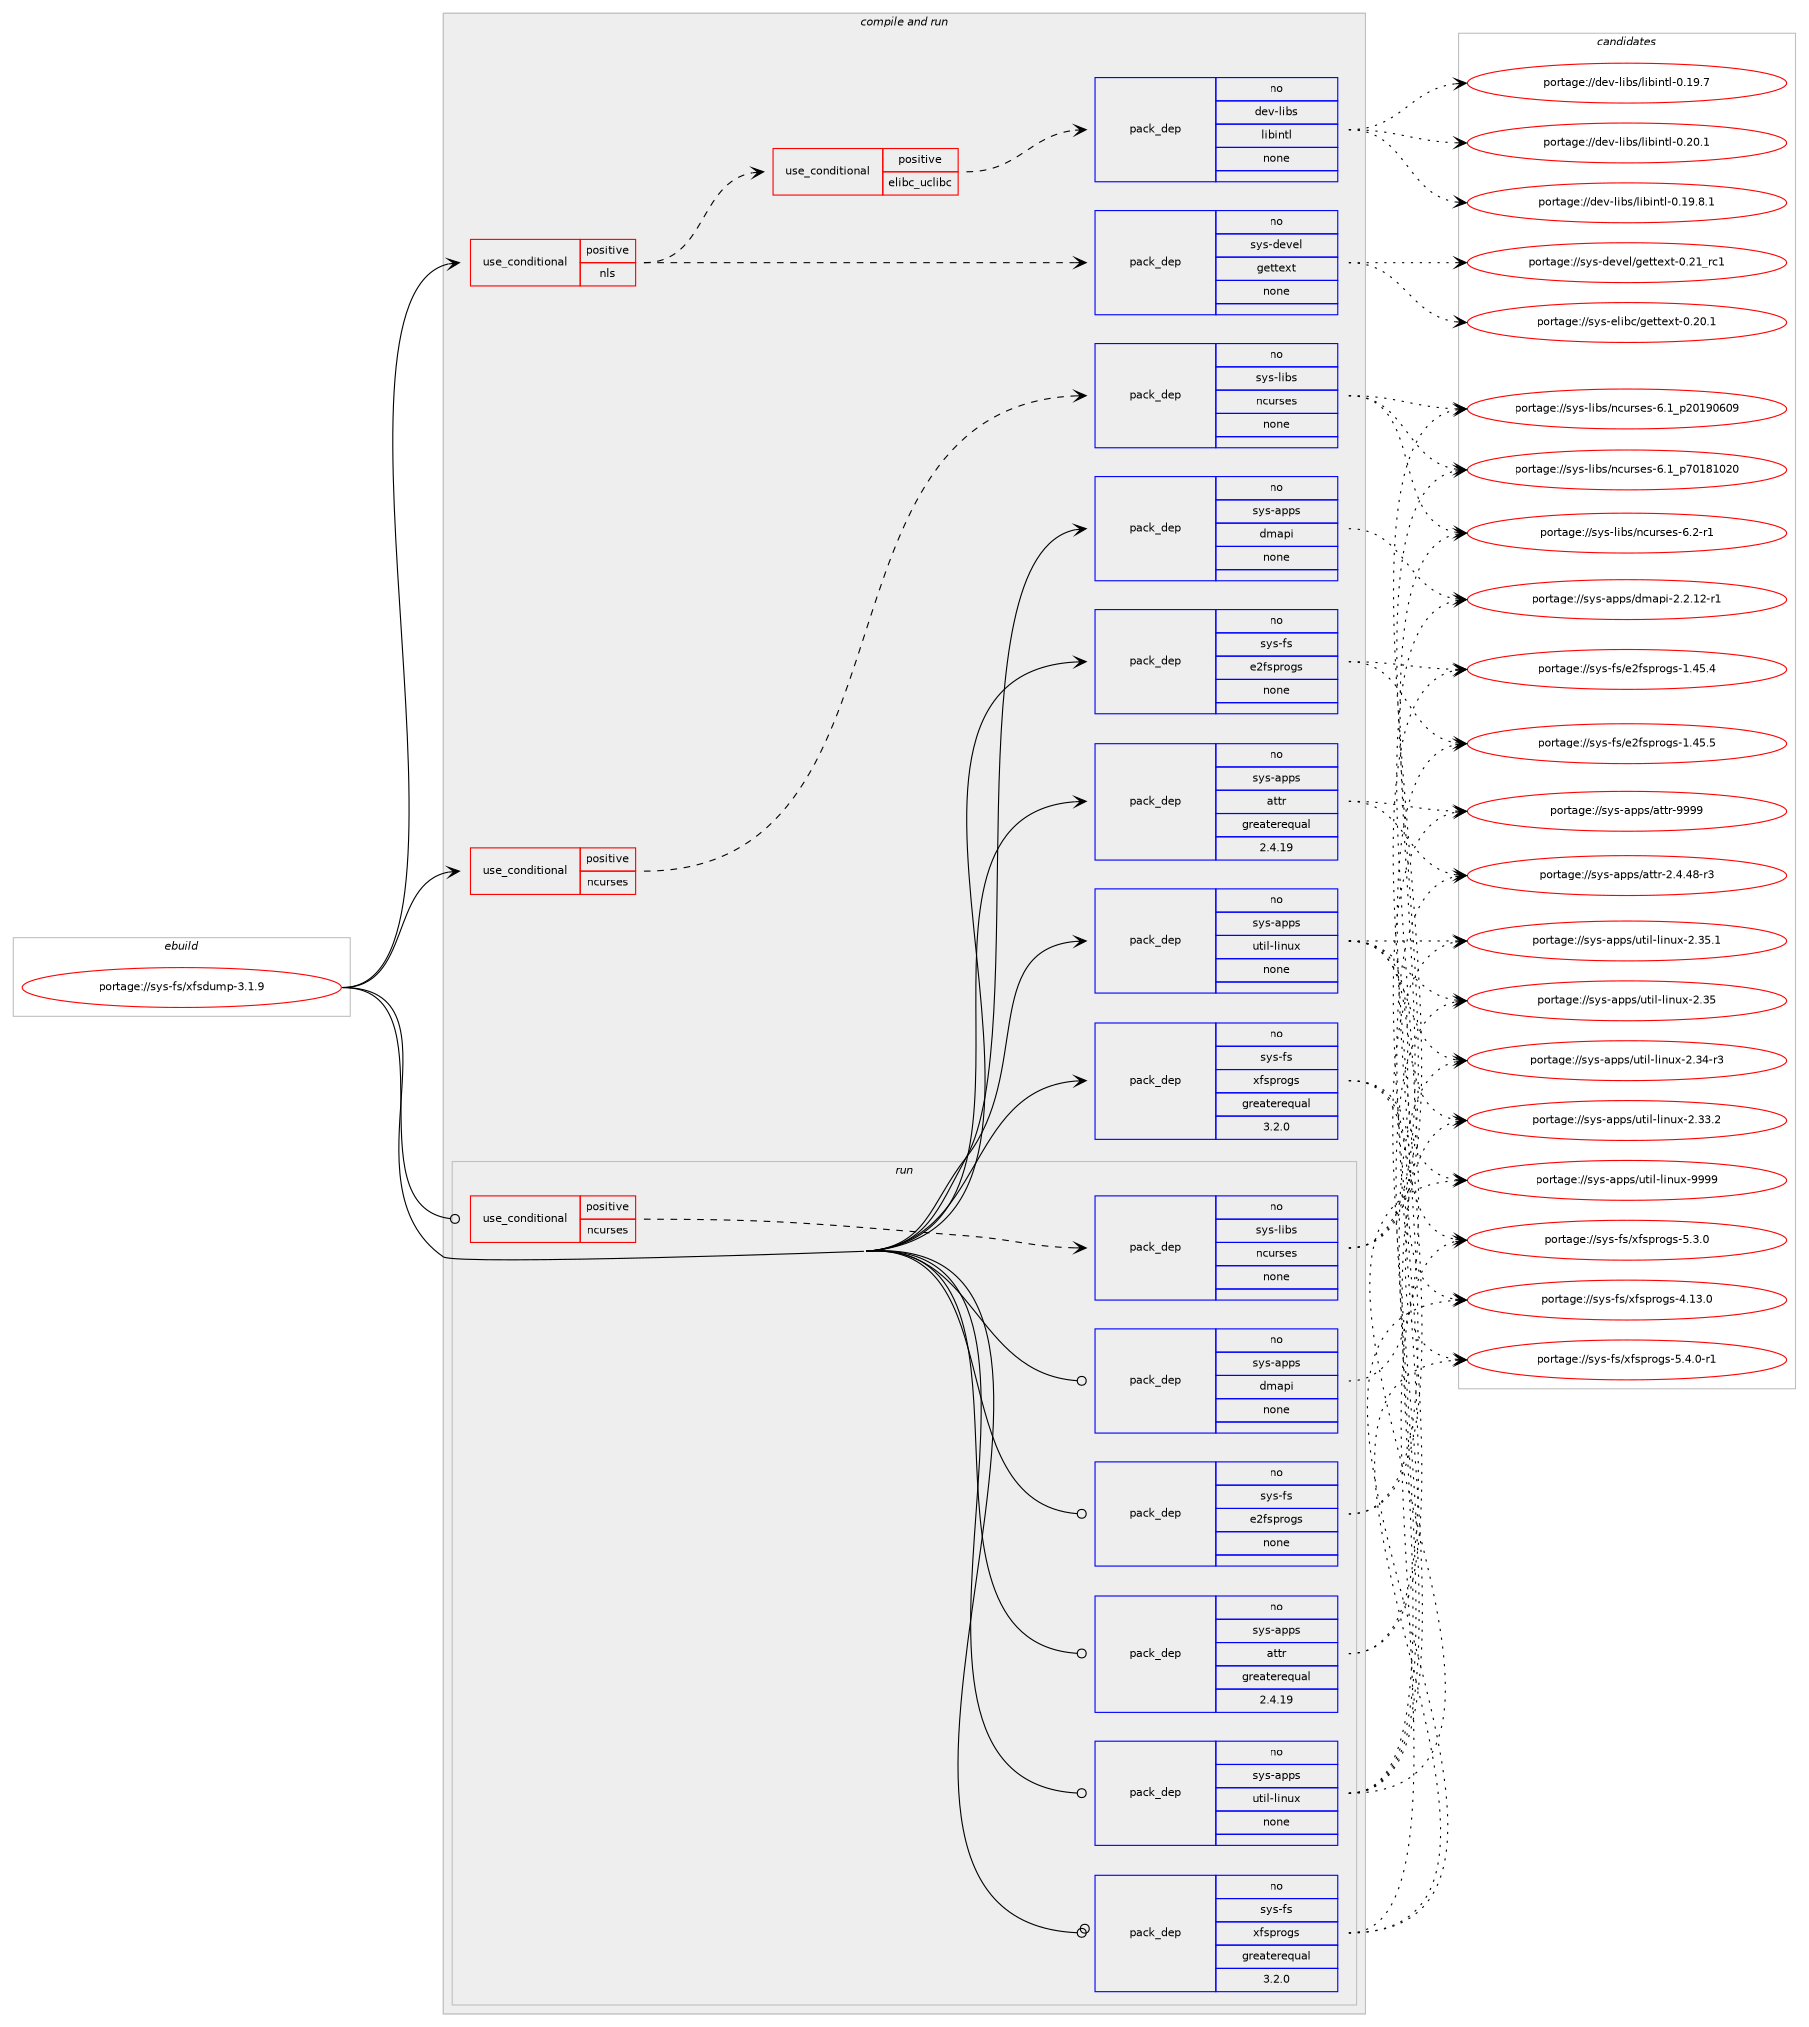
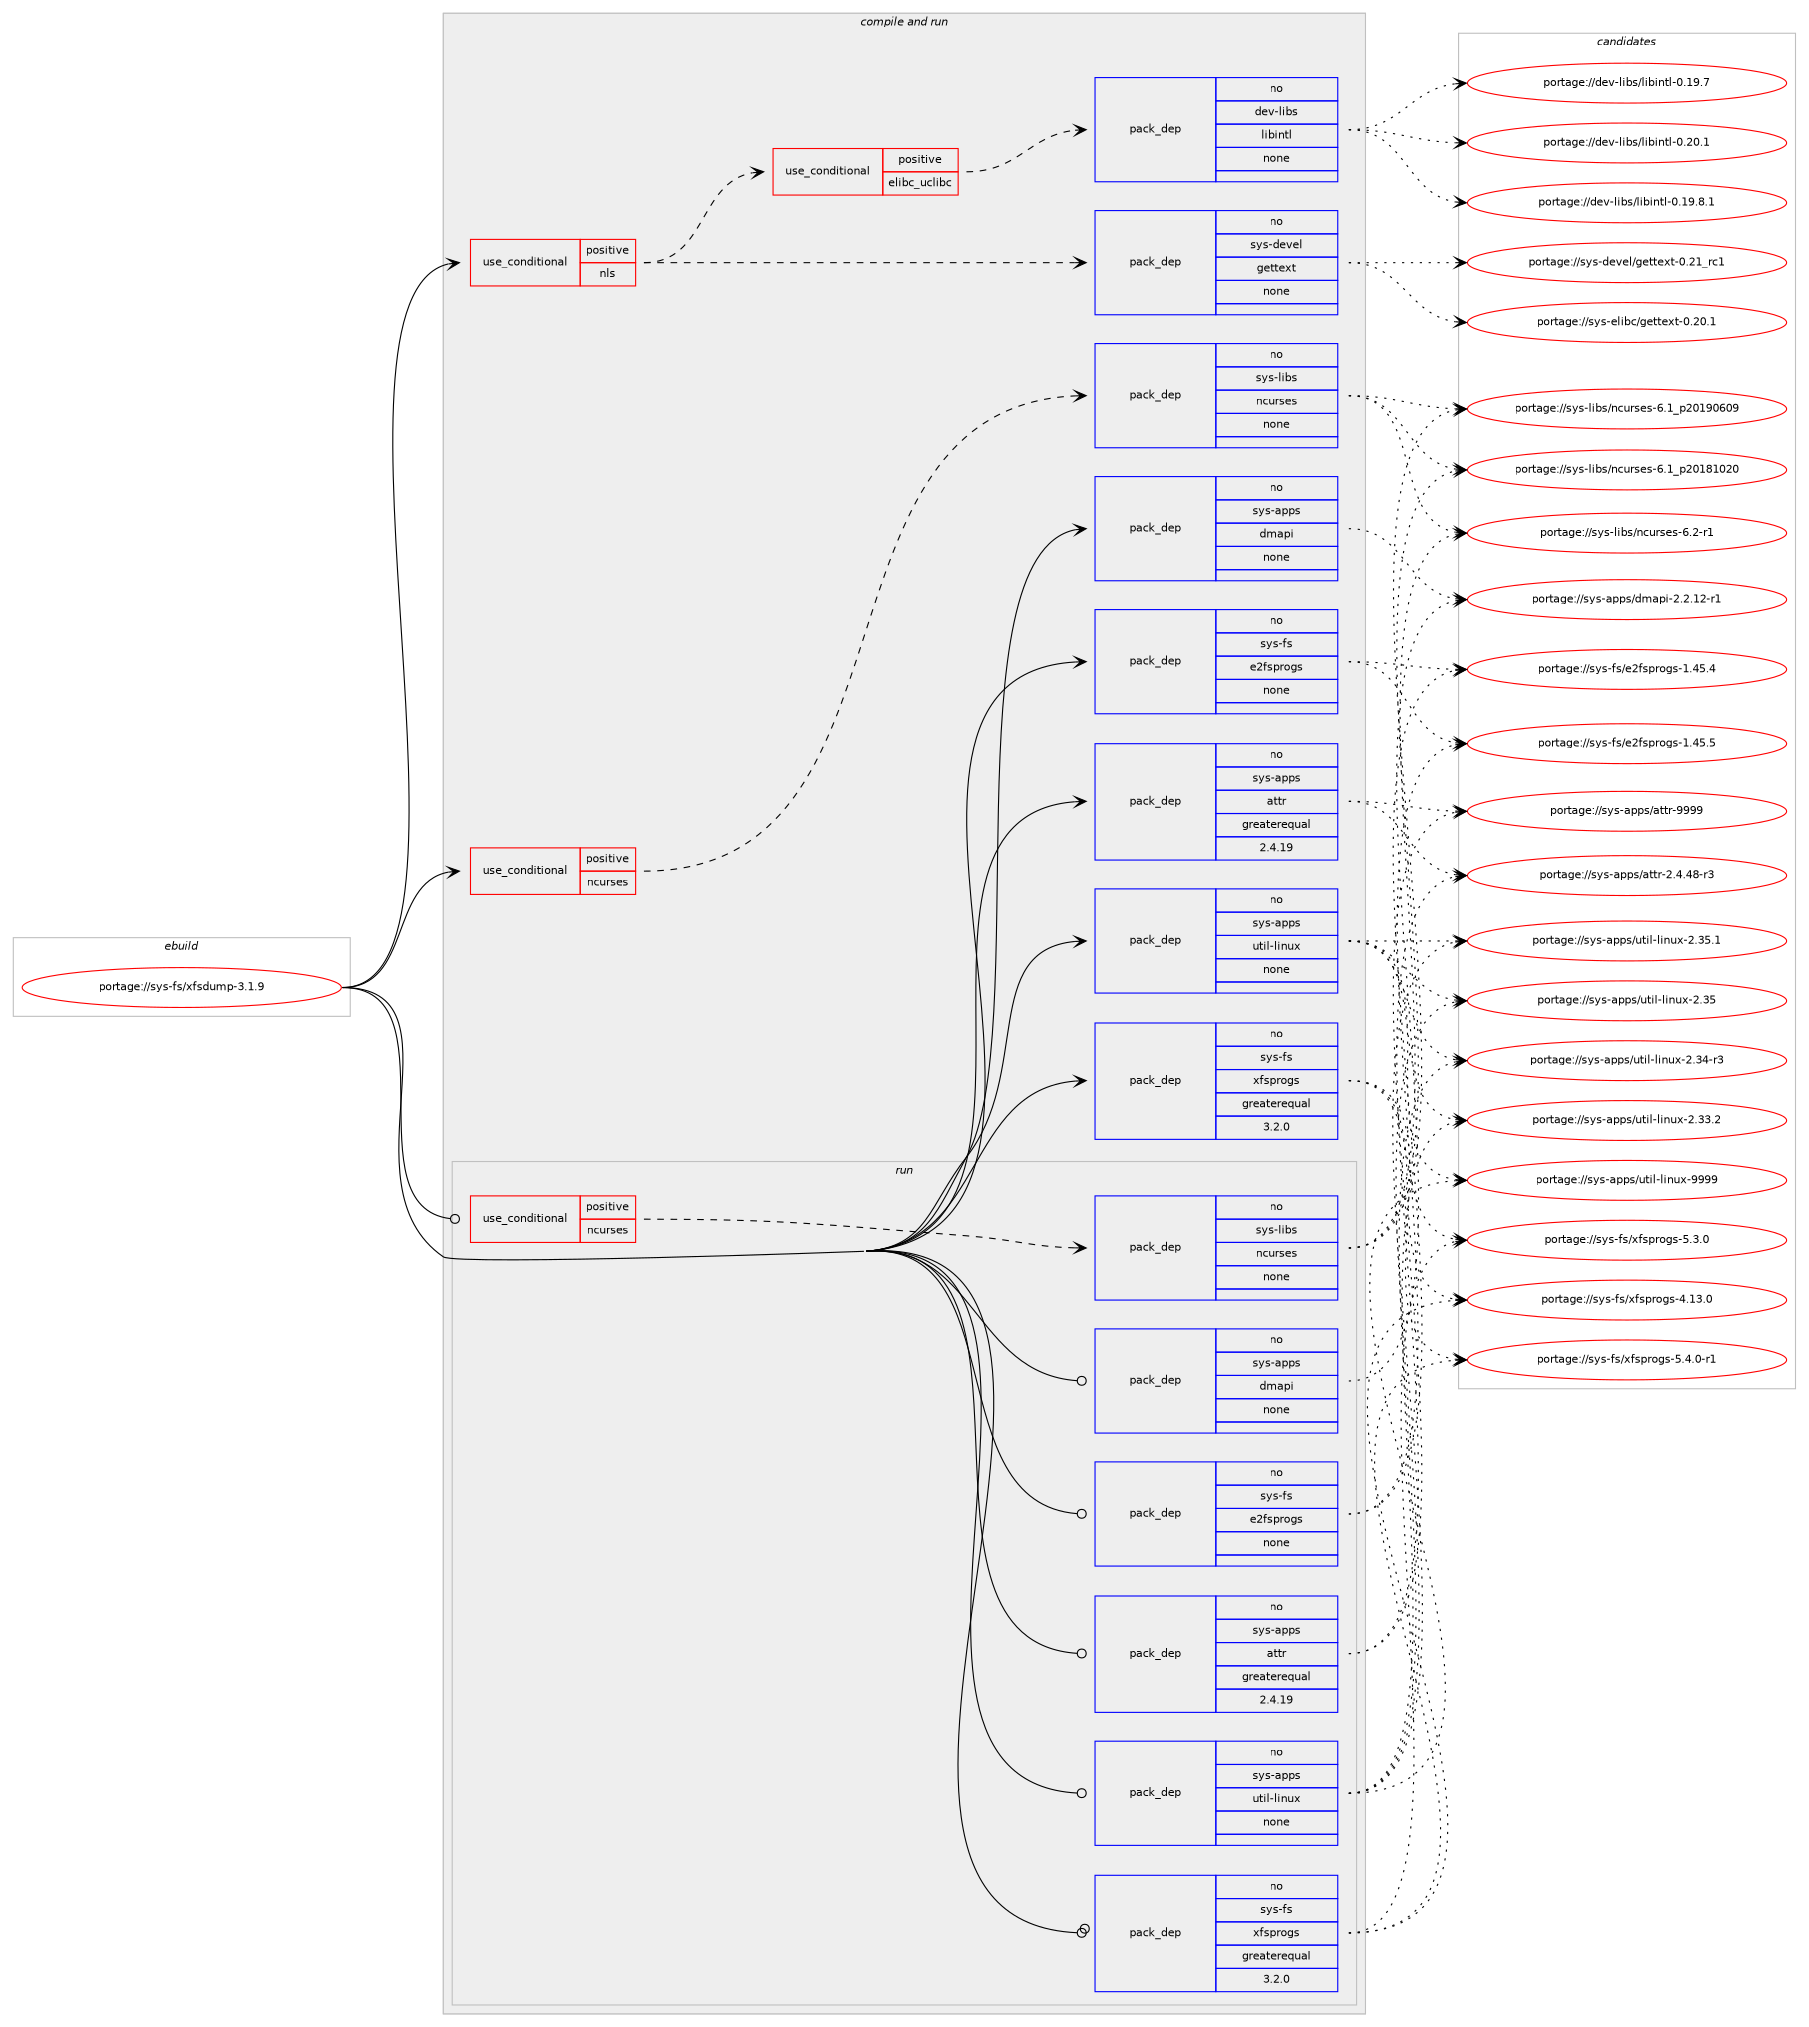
(1627, 470) -> (1627, 470)
